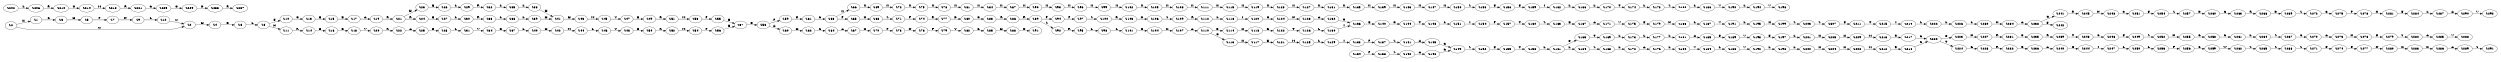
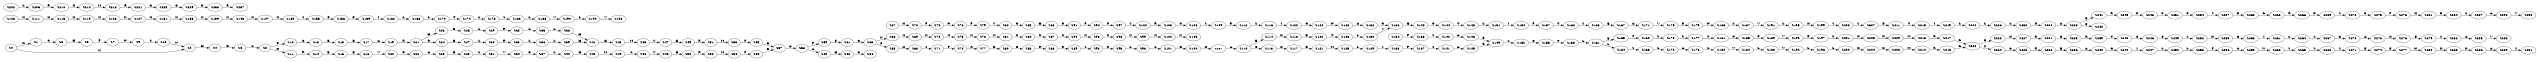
(1166, 7) -> none
(1046, 19) -> (1084, 25)
(841, 31) -> none
(2225, 35) -> (2264, 37)
